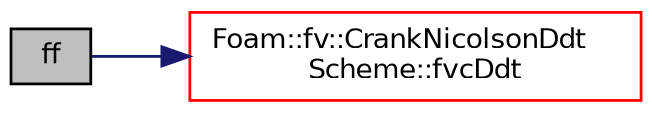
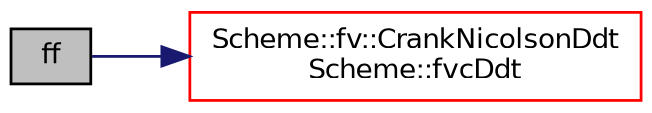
(415, 56) -> (415, 56)
